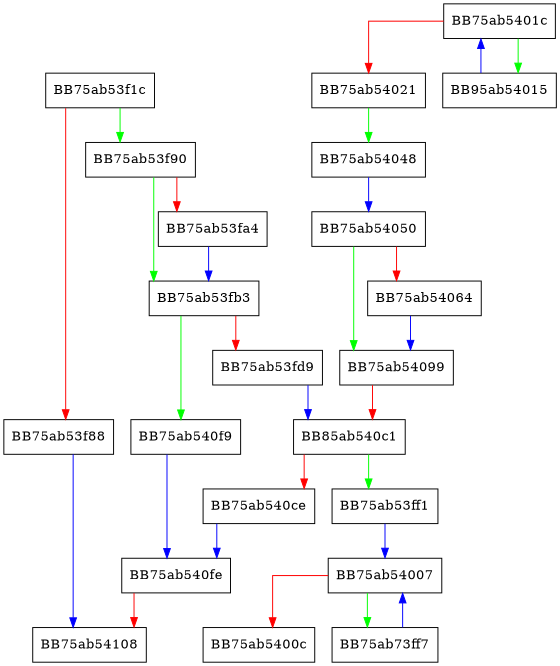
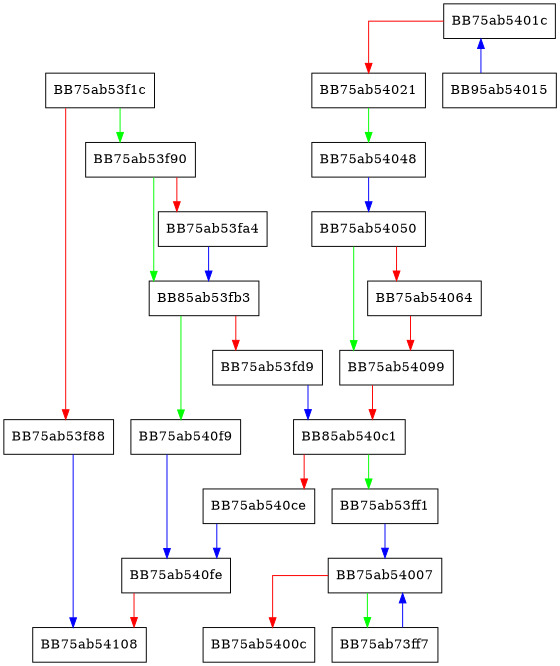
(518, 51) -> none
(204, 298) -> (204, 298)
(411, 328) -> (411, 328)
